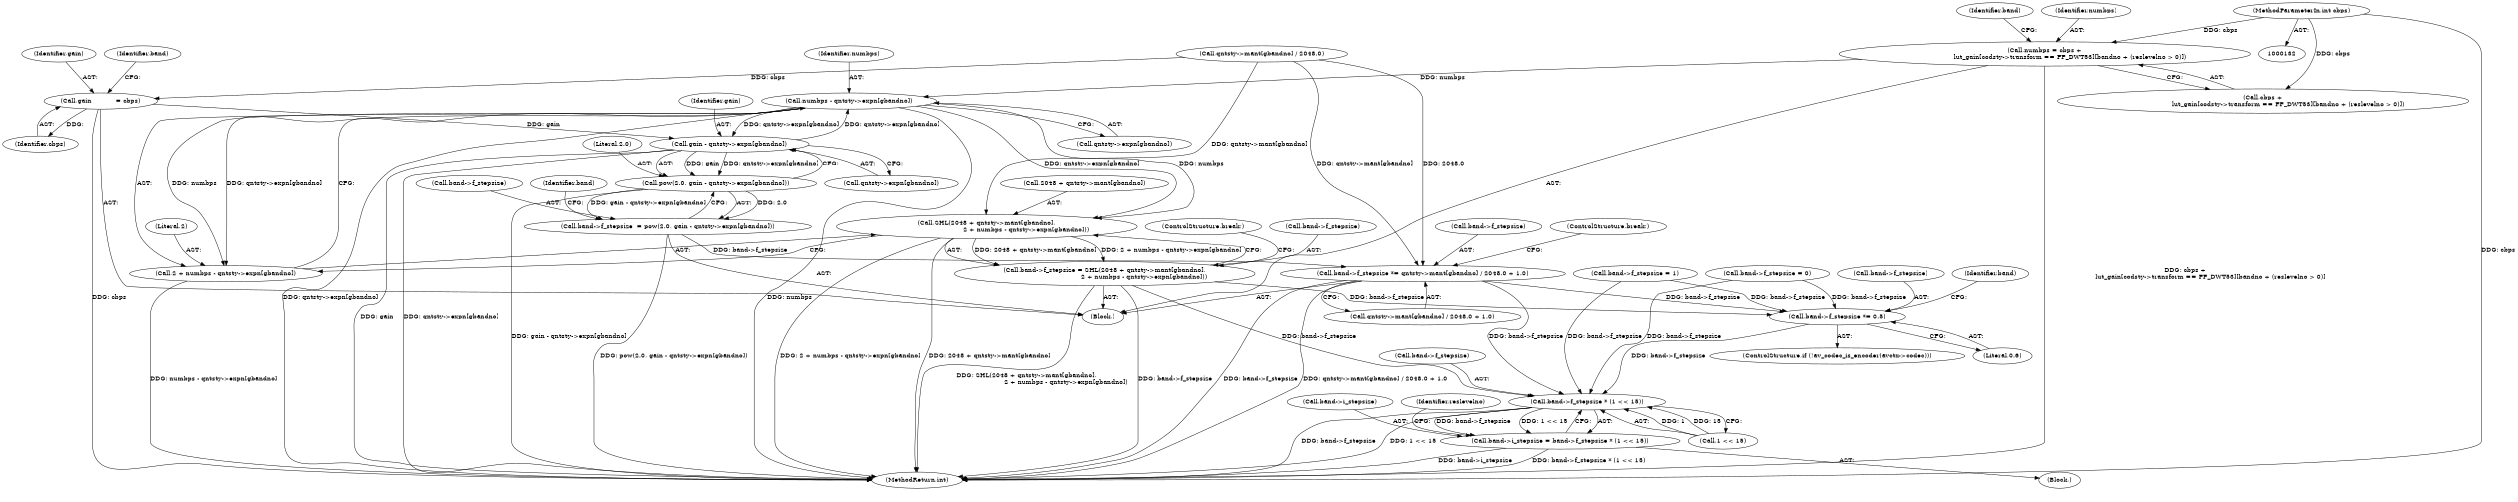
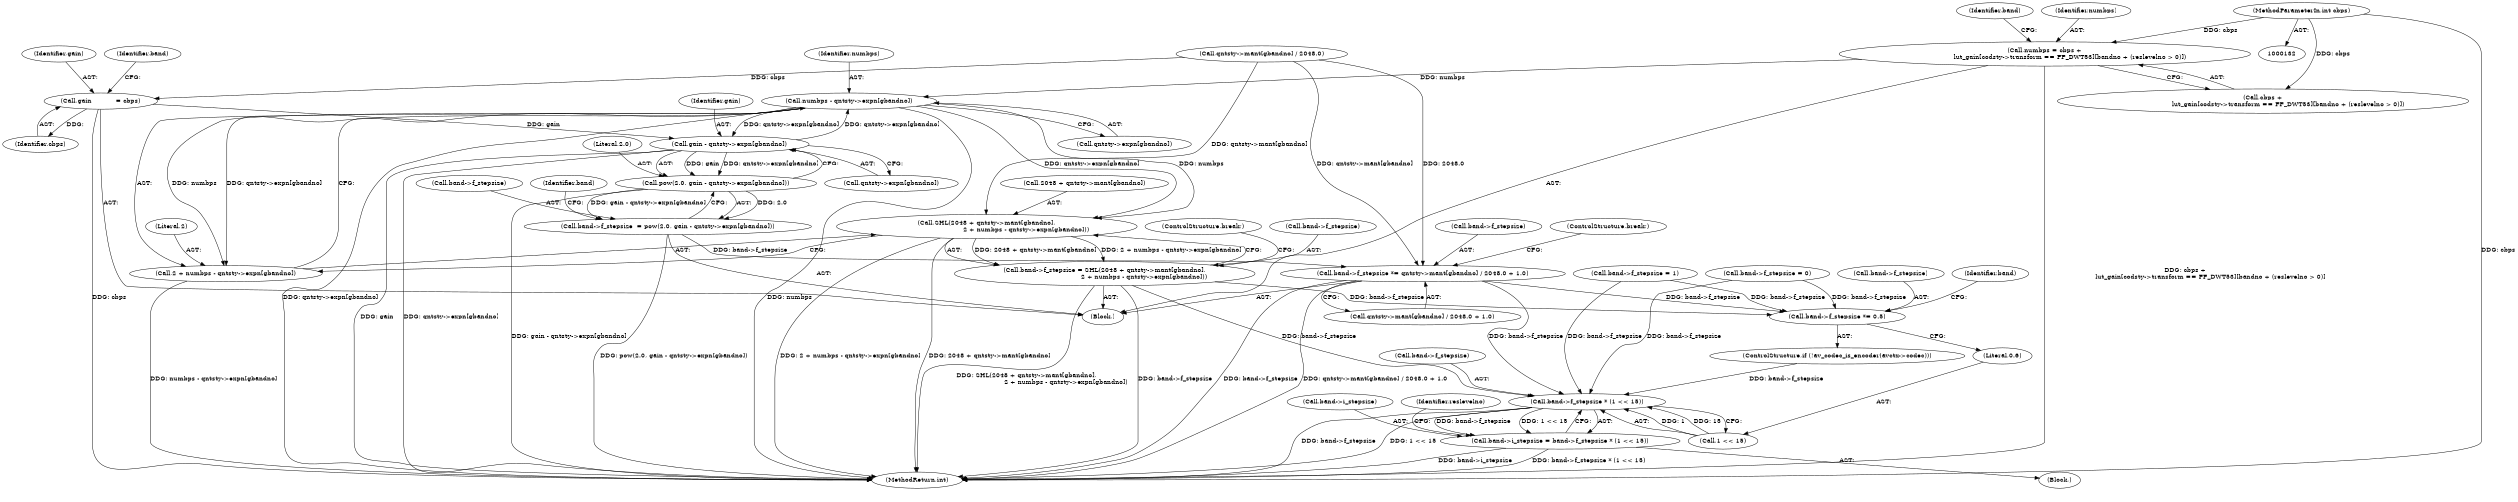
(1944, 331) -> (1866, 398)
(1694, 340) -> (1713, 379)
